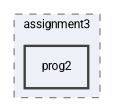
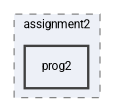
(57, 25) -> (57, 25)
